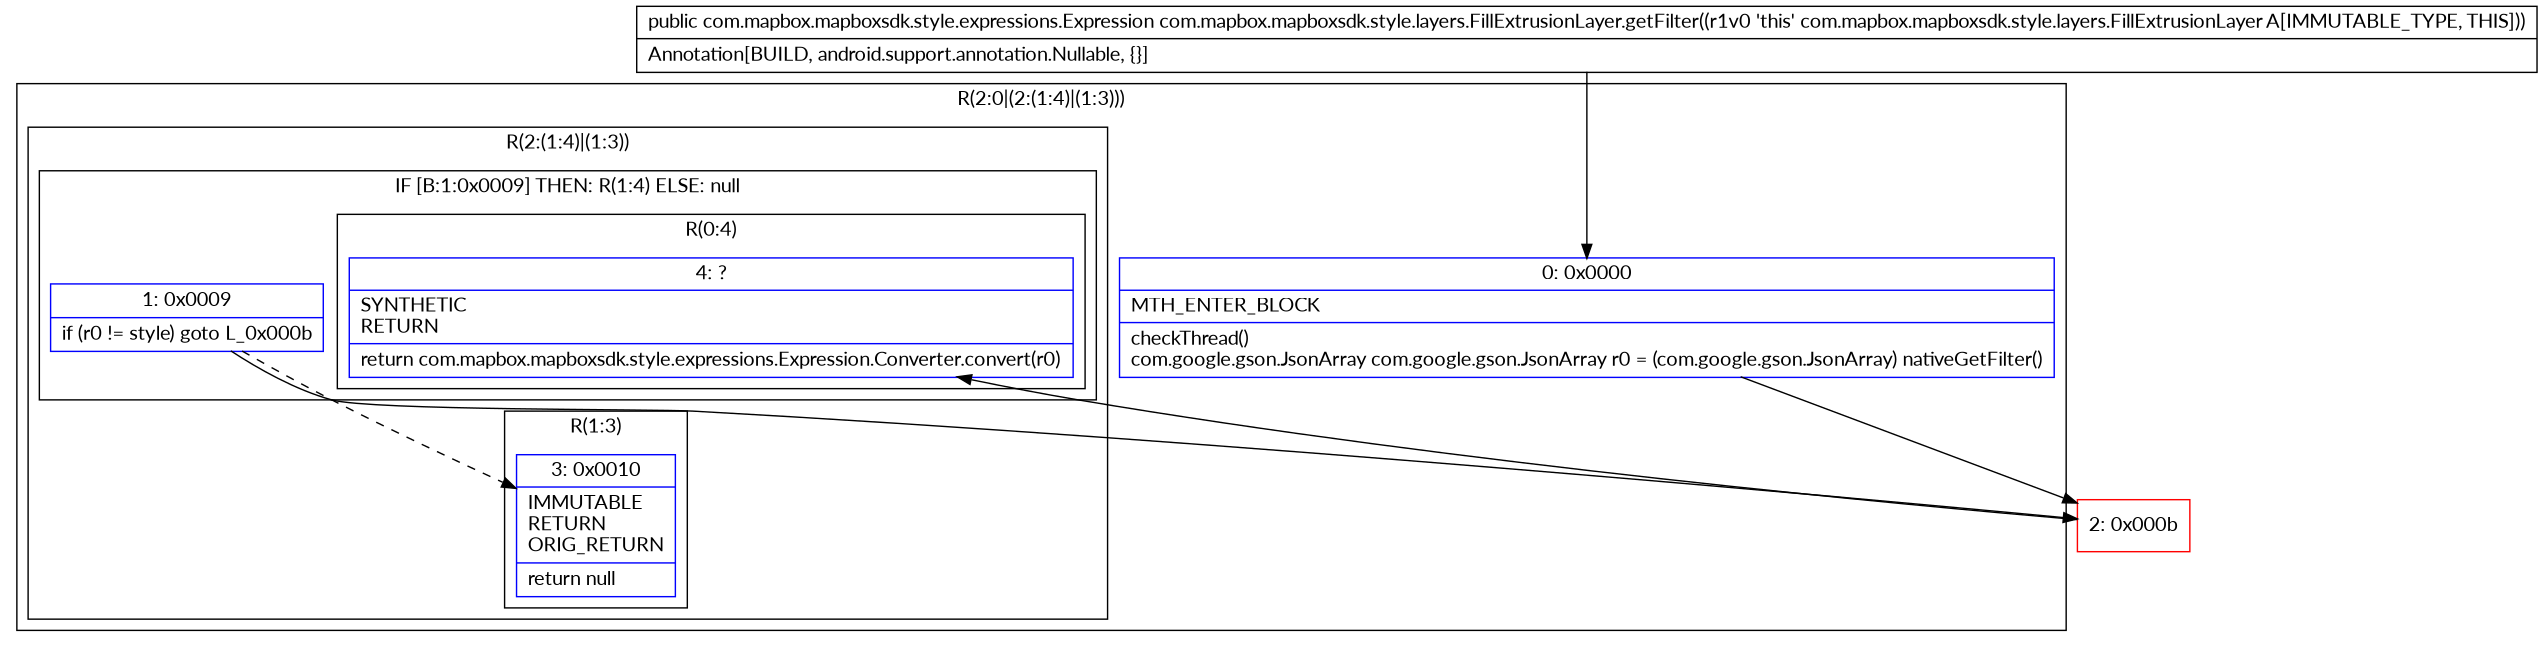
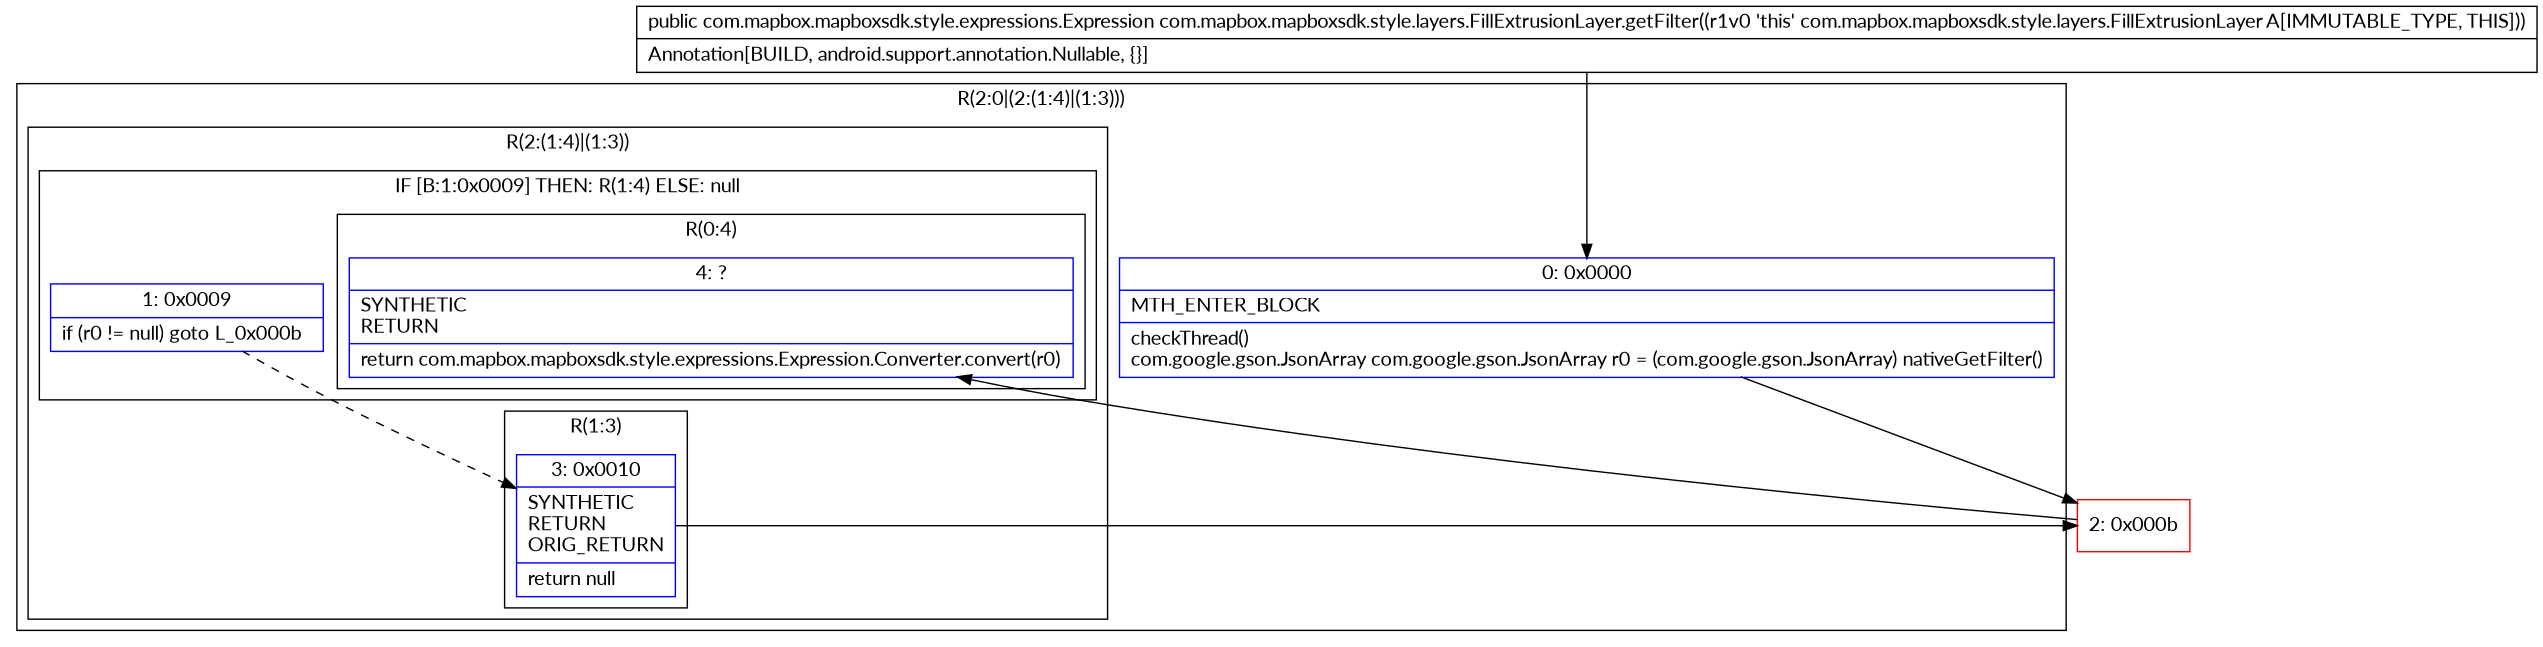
(187, 334) -> (182, 334)
(1142, 440) -> (1369, 526)
(585, 503) -> (581, 503)
